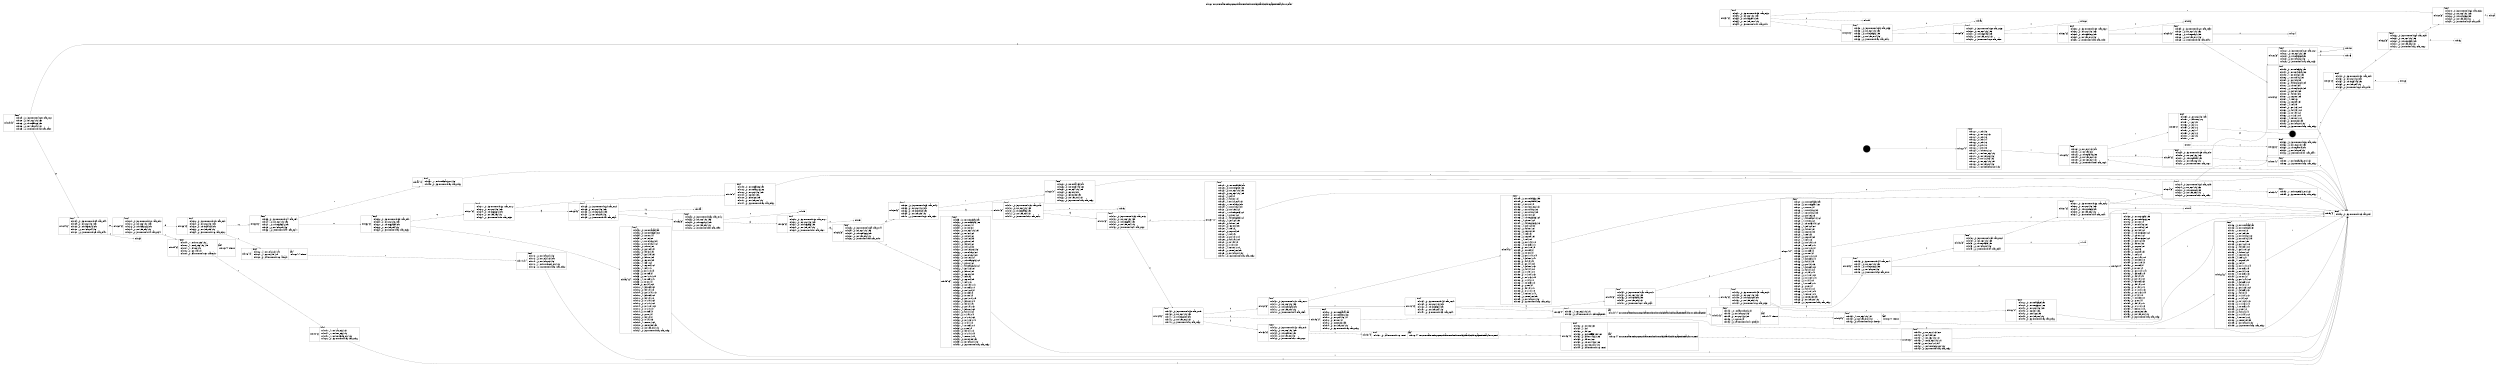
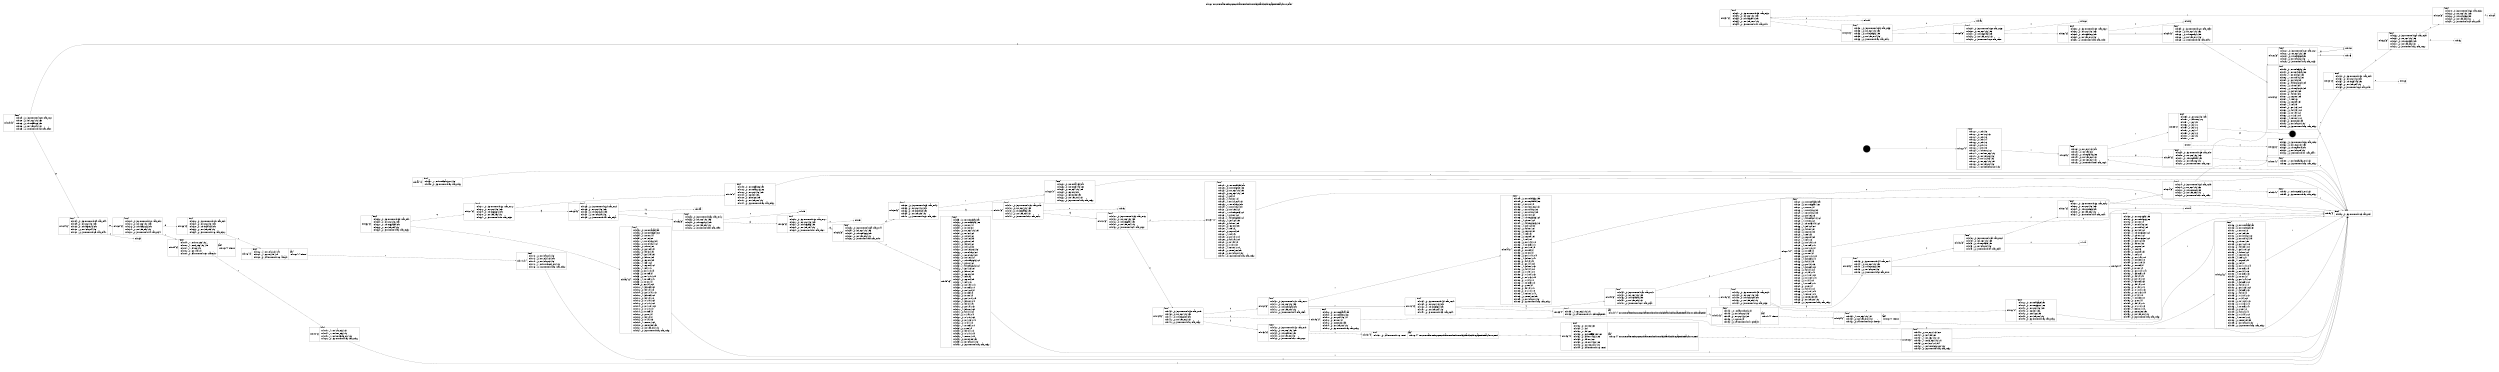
(2101, 11) -> (2102, 16)
(2292, 34) -> none
(274, 224) -> none
